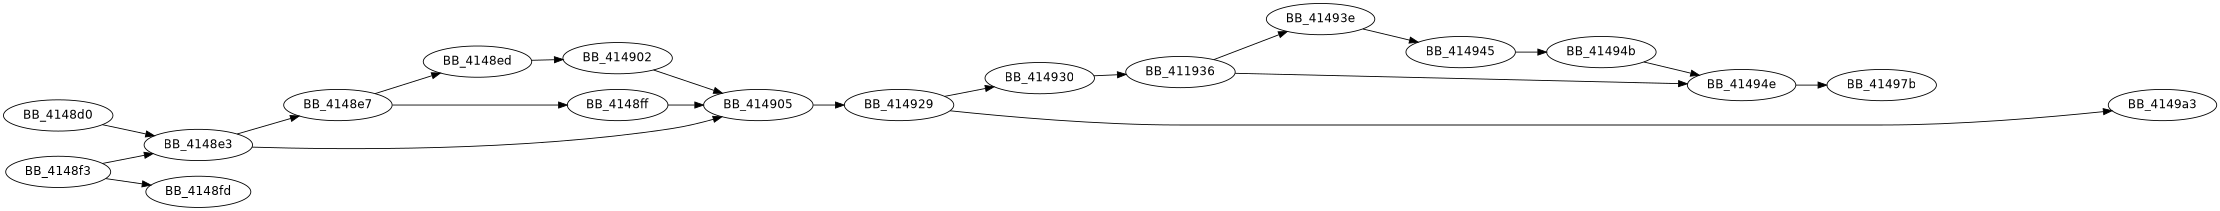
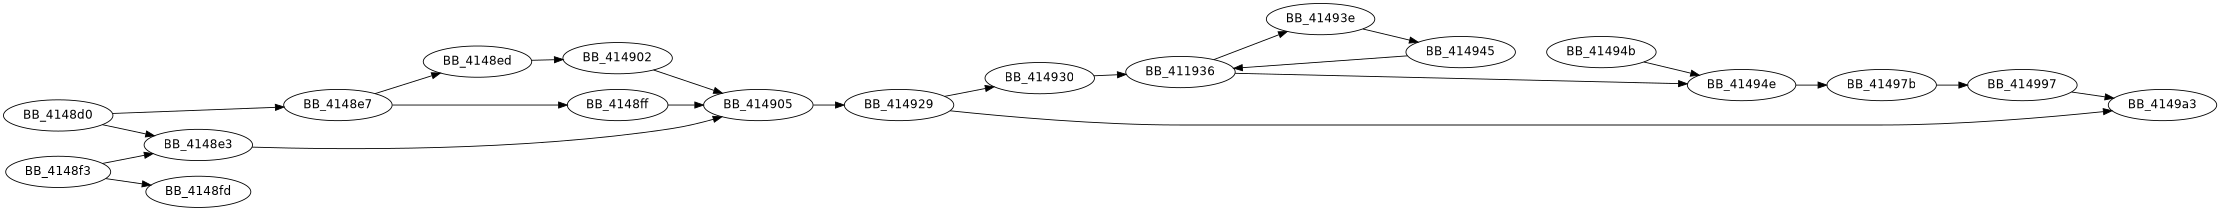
(1527, 52) -> (1325, 62)
none -> (2022, 85)
(264, 126) -> (194, 110)
